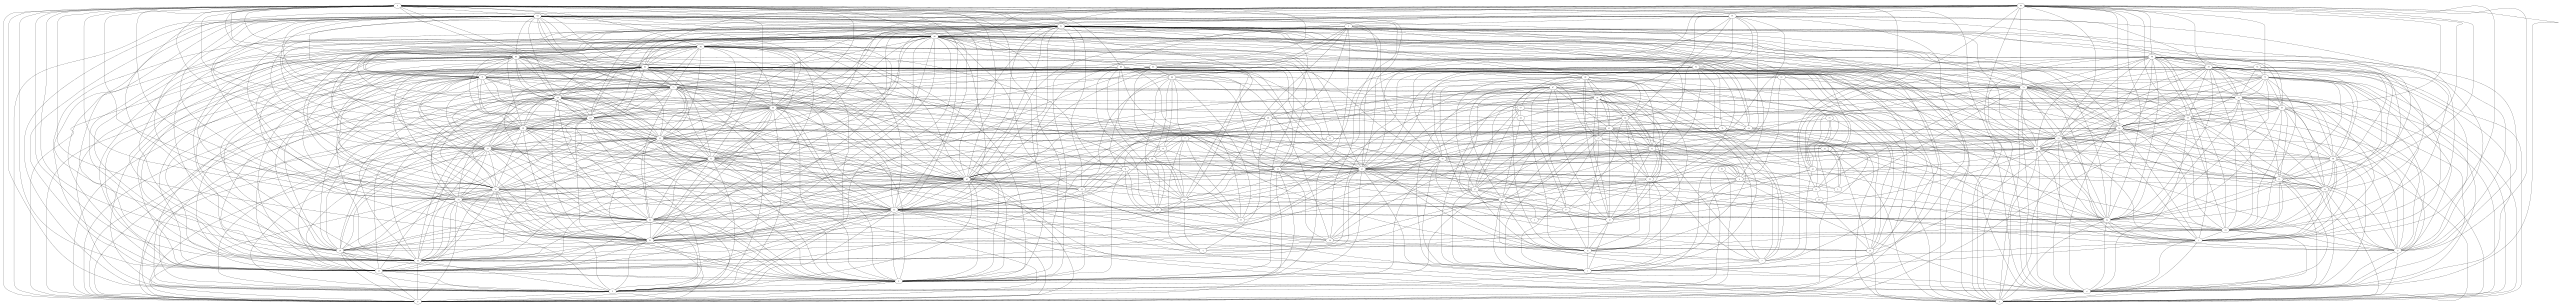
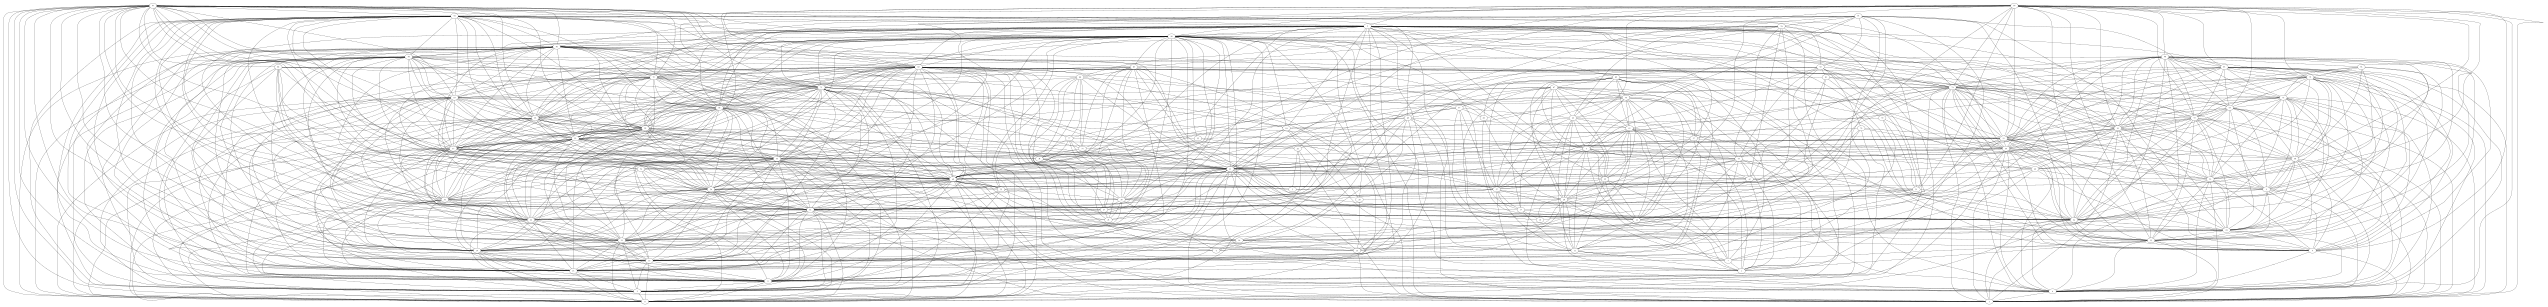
(1722, 169) -> none
